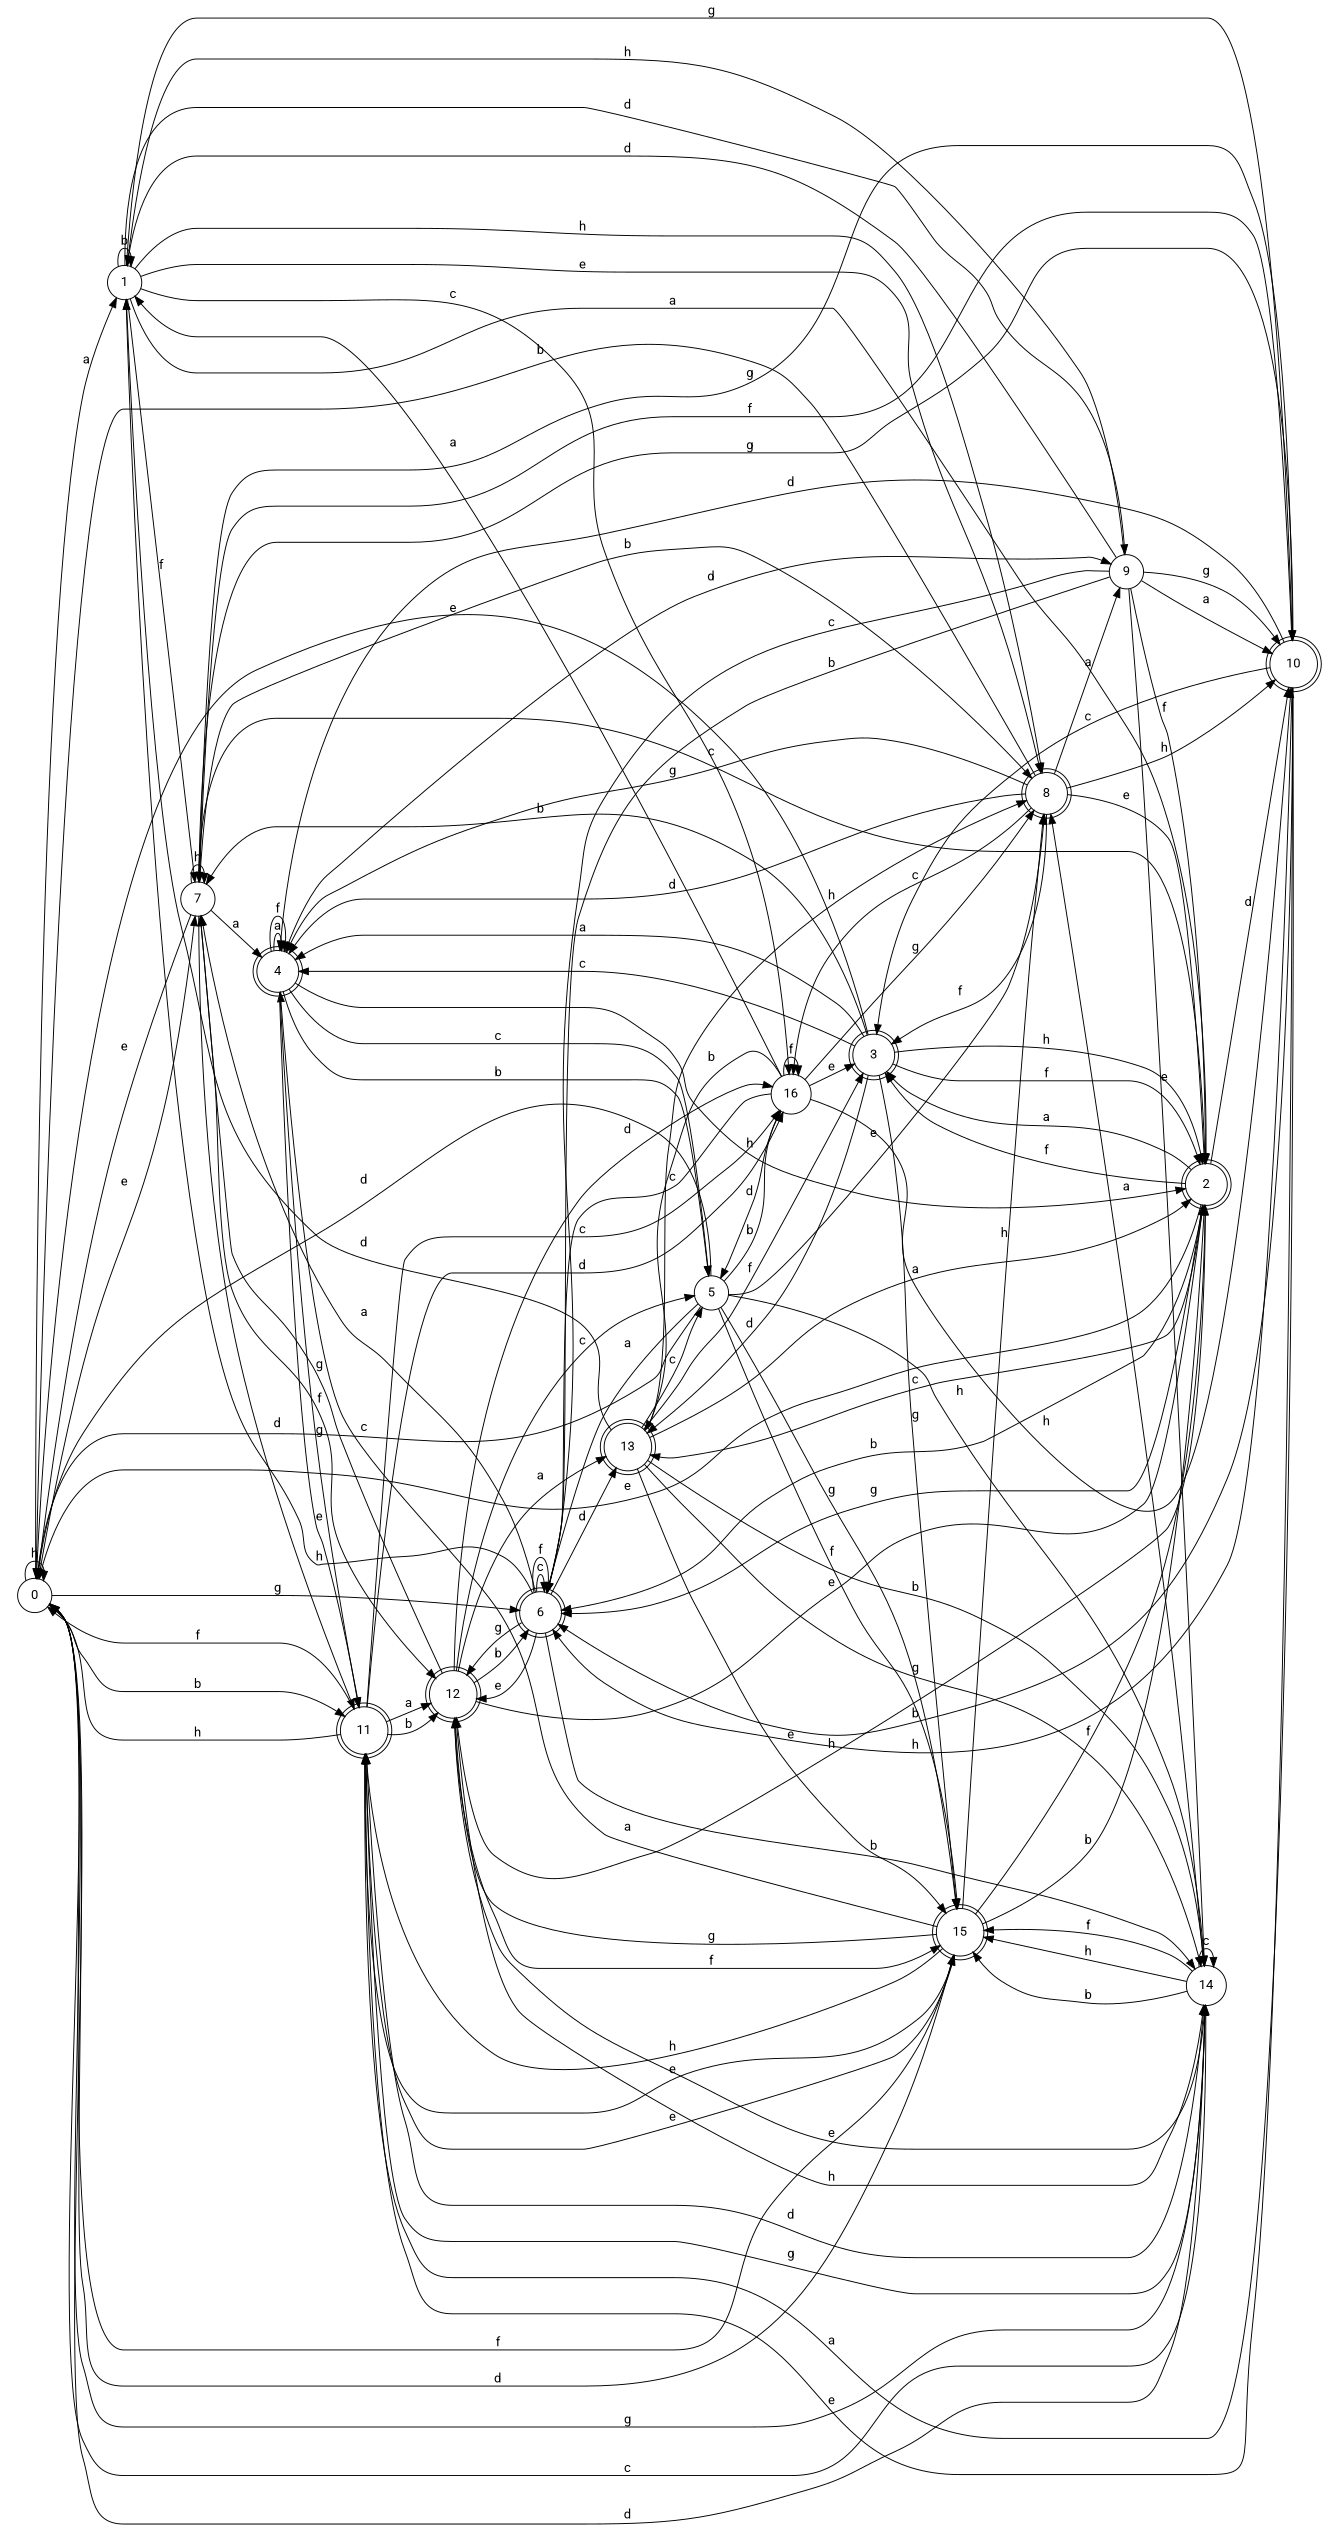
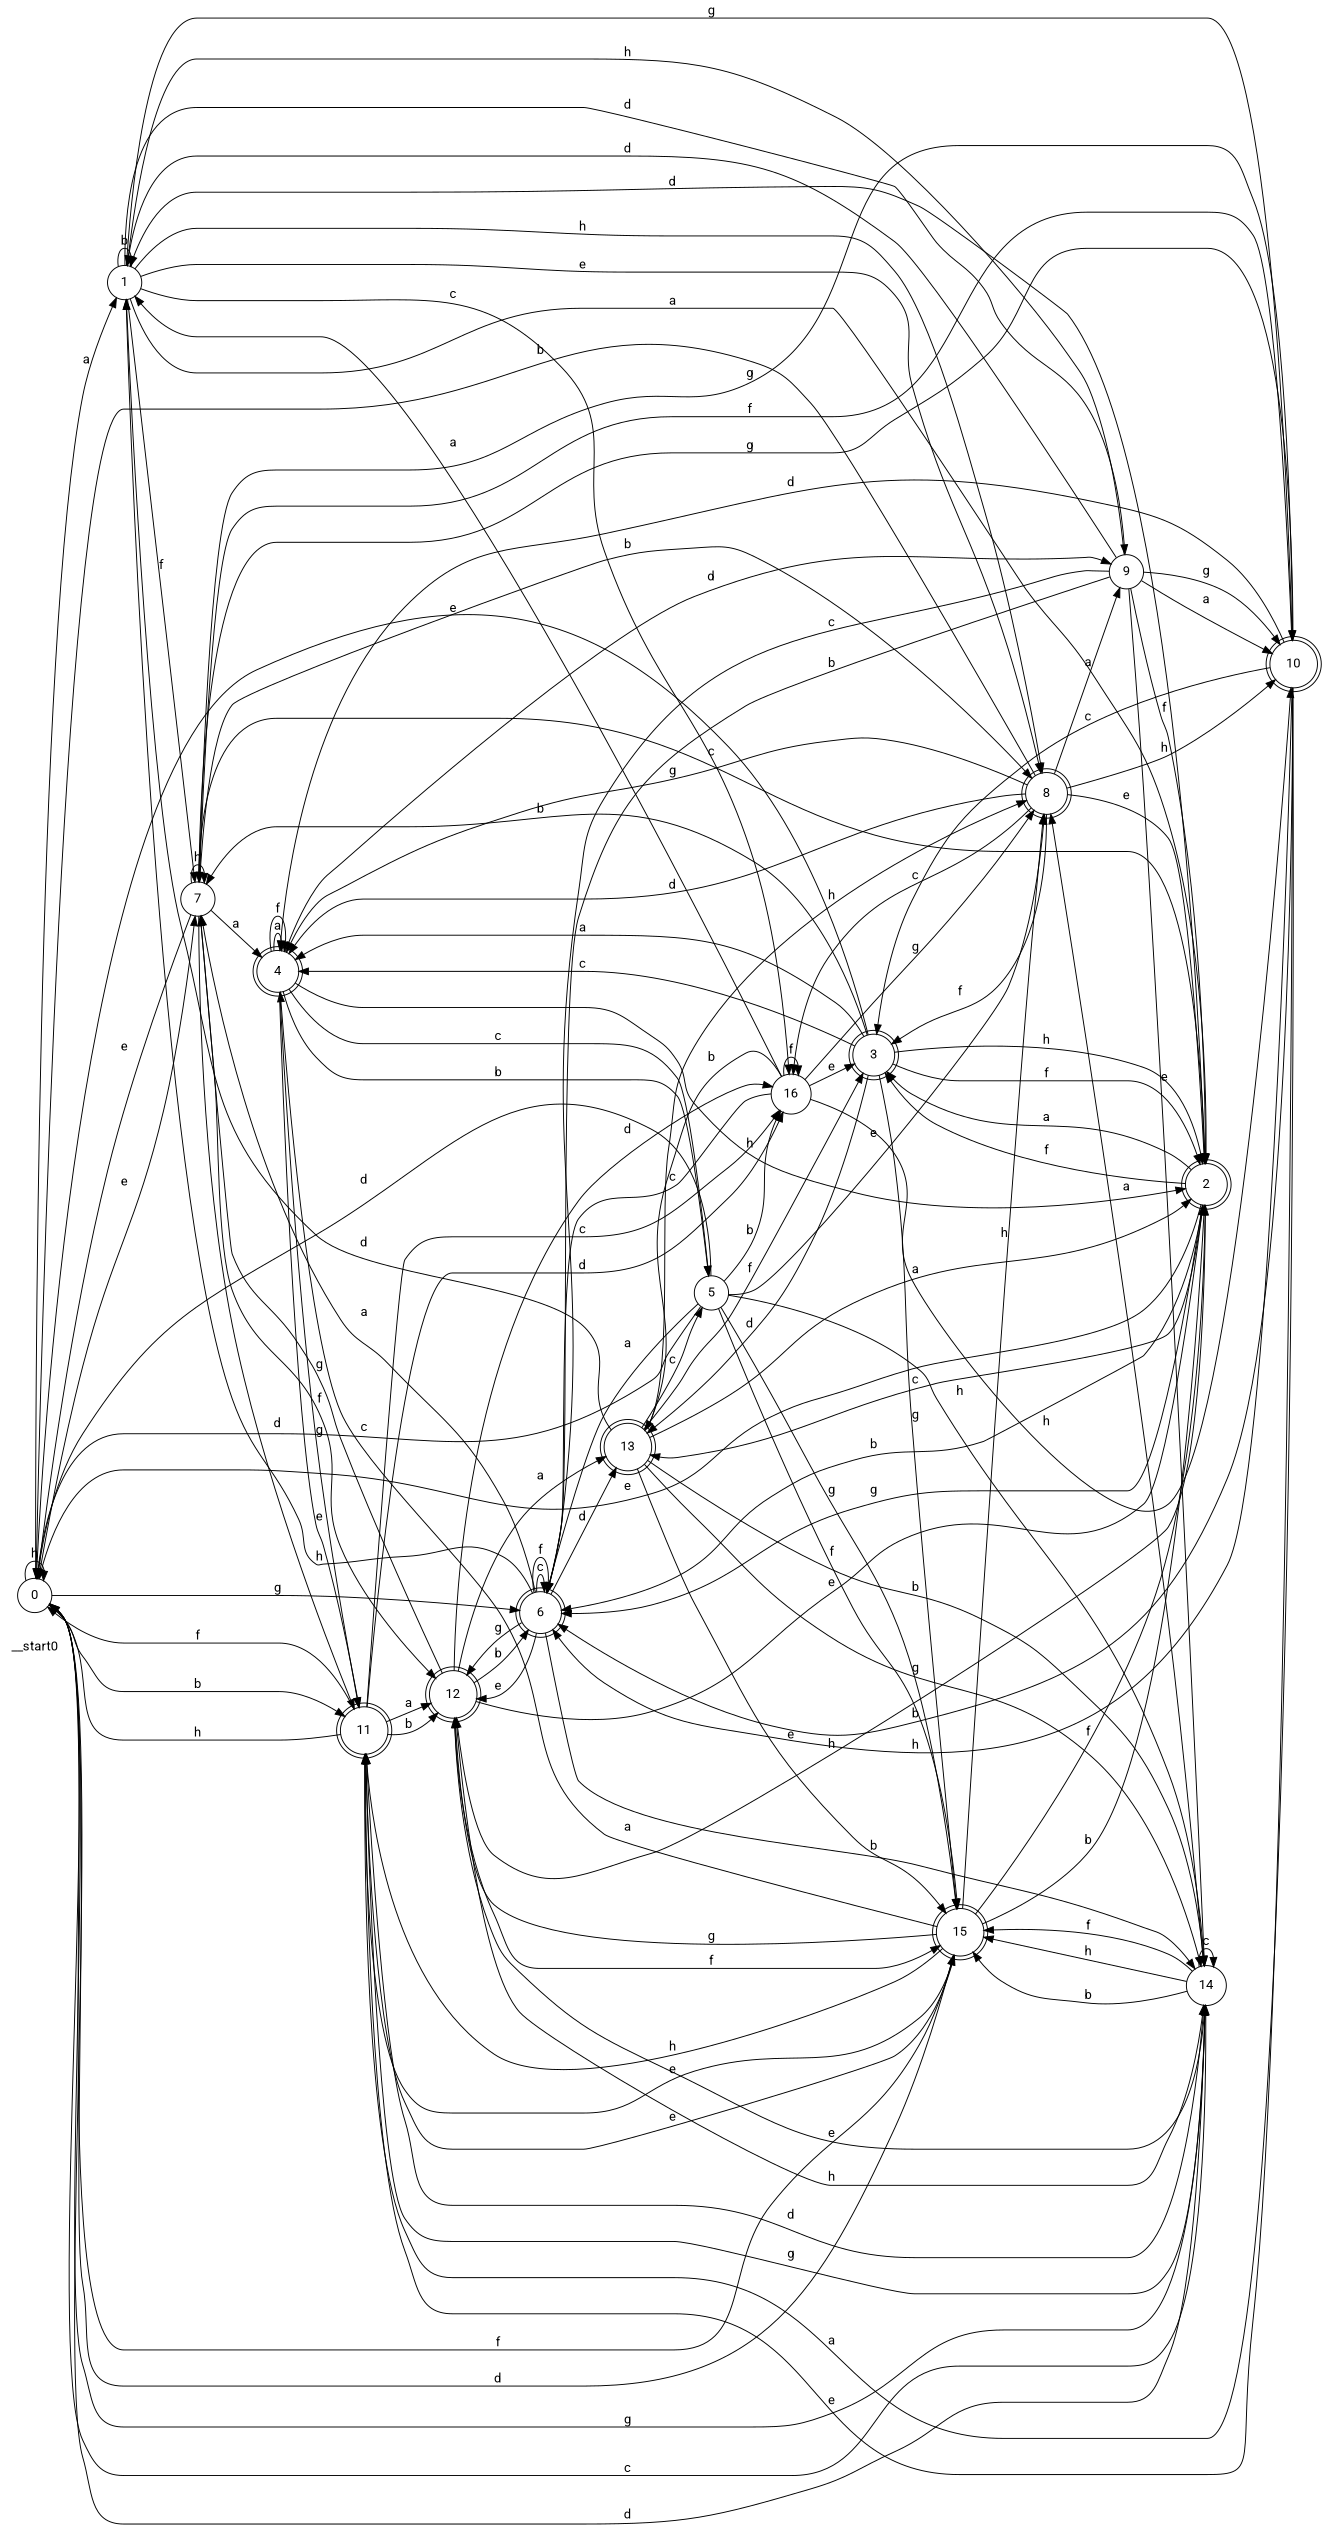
(1249, 930) -> (1013, 272)
(756, 1192) -> none
(519, 1448) -> none
none -> (35, 1647)
